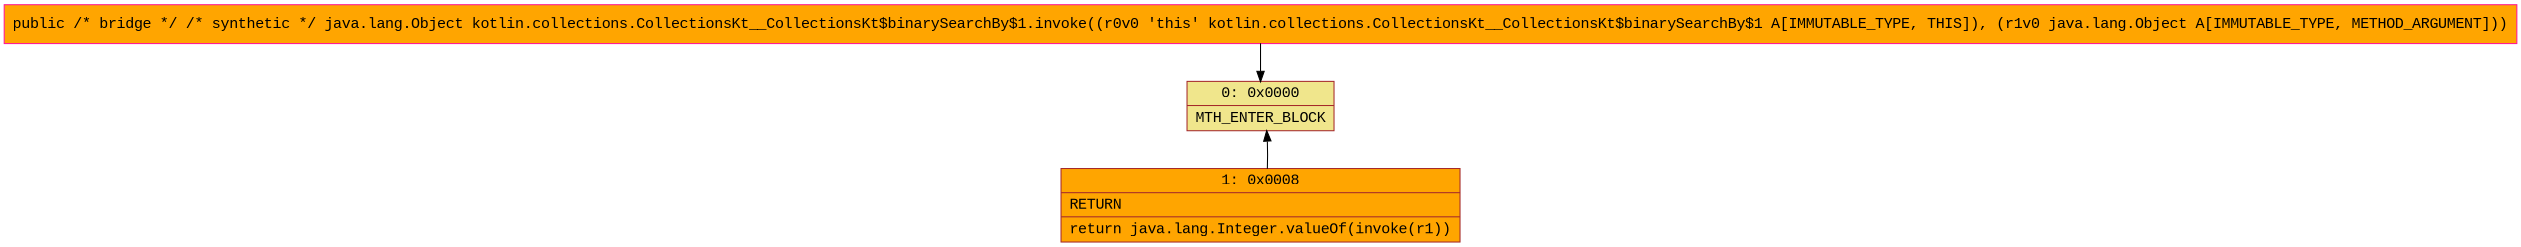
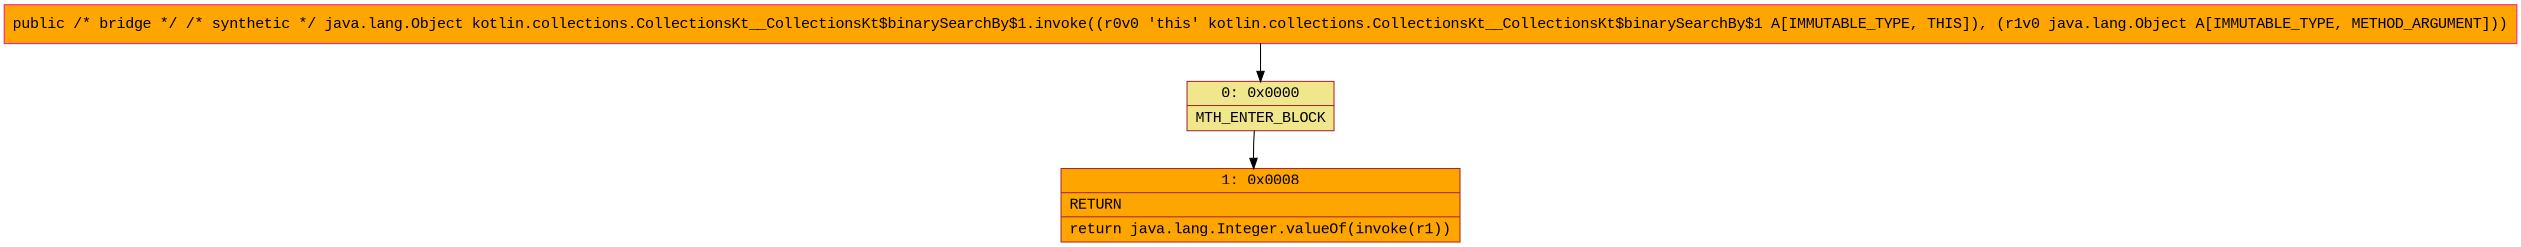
(1268, 155) -> (1254, 144)
